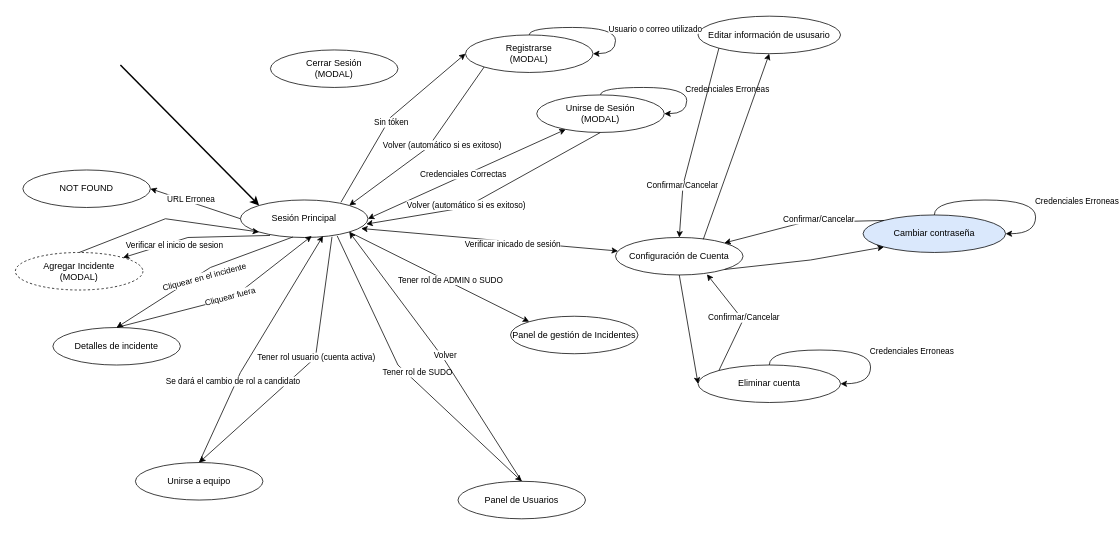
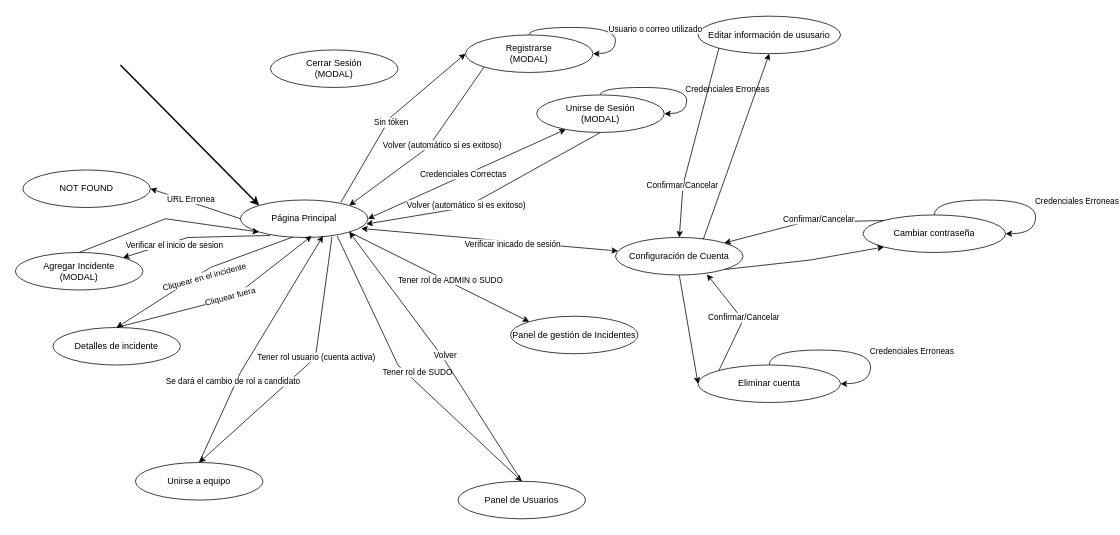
(304, 219) -> (304, 219)
(934, 234) -> (934, 234)
(79, 271) -> (79, 271)
